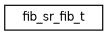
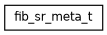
(54, 18) -> (54, 18)
